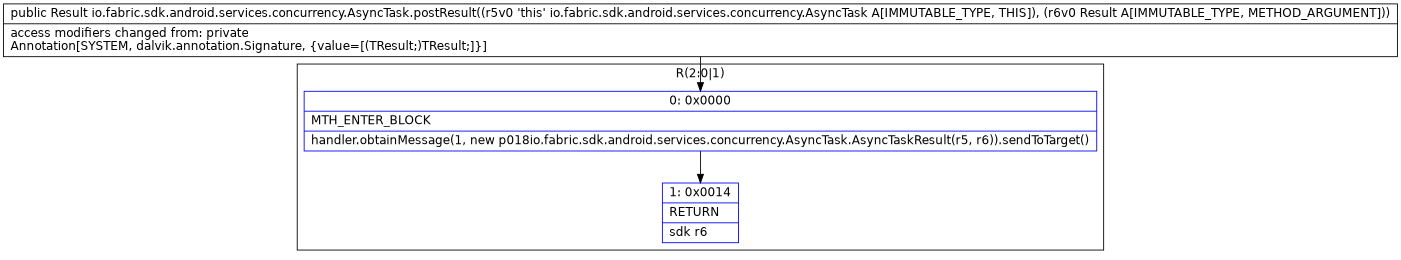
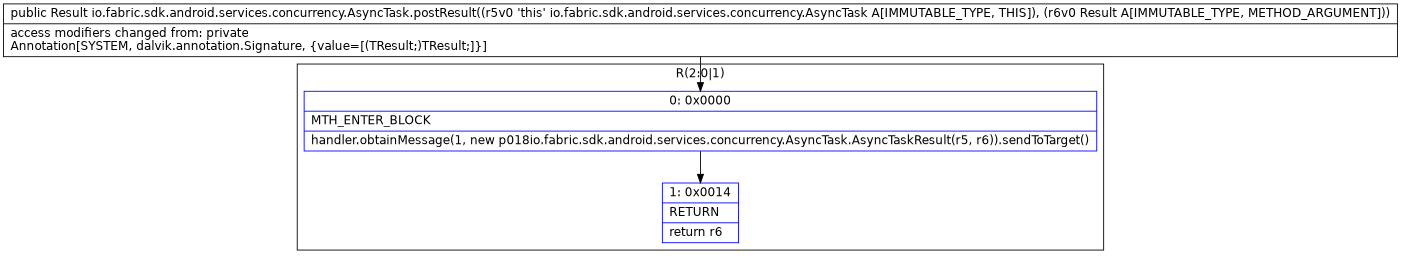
(689, 232) -> (696, 232)
